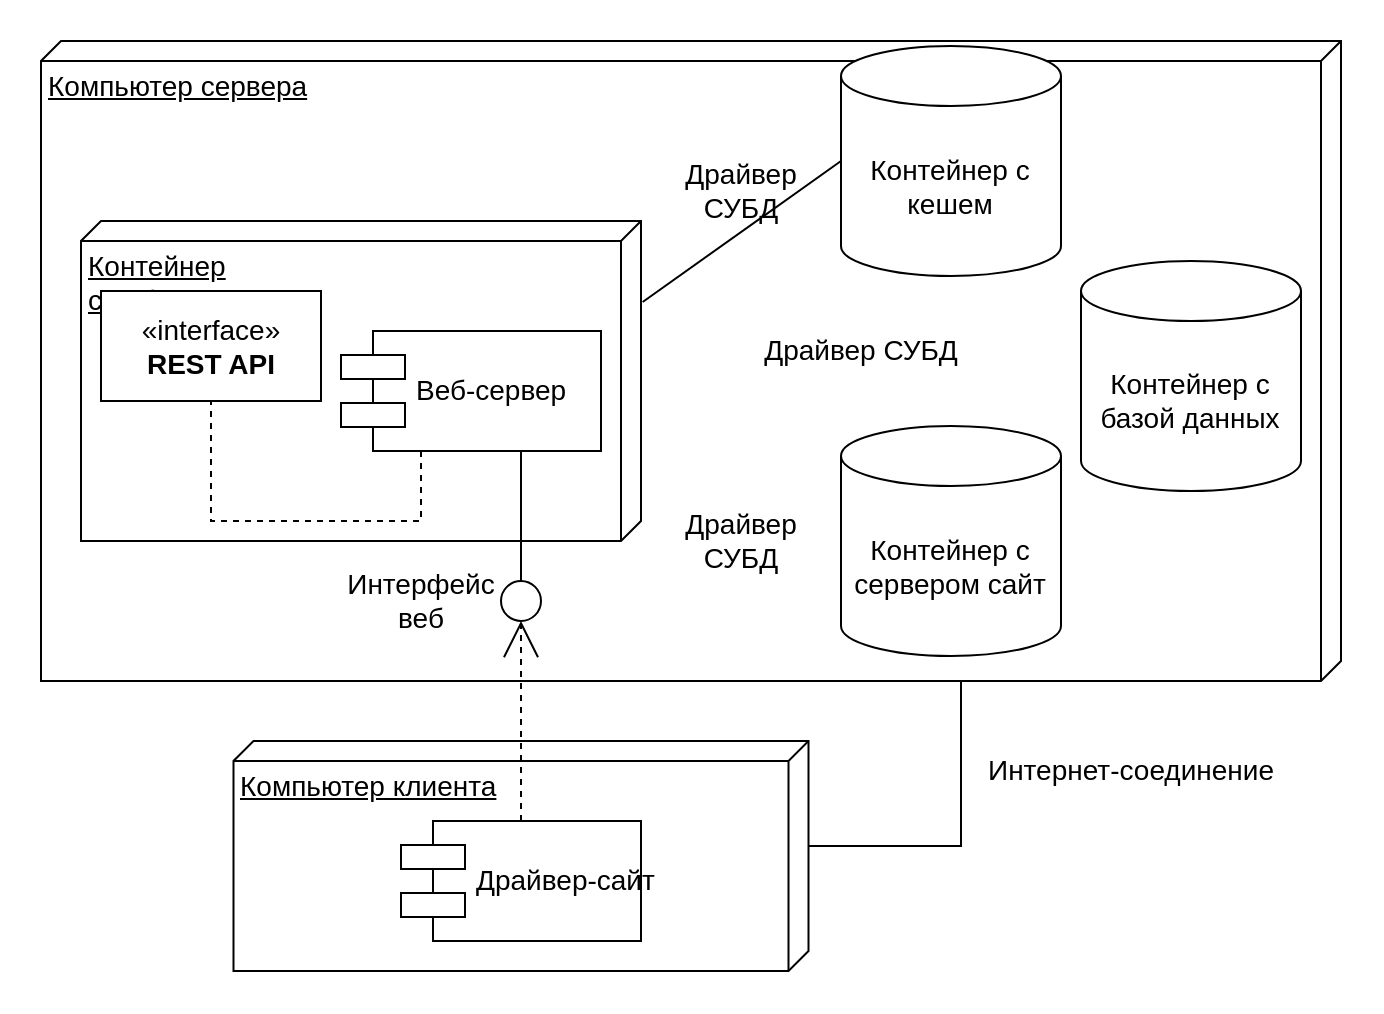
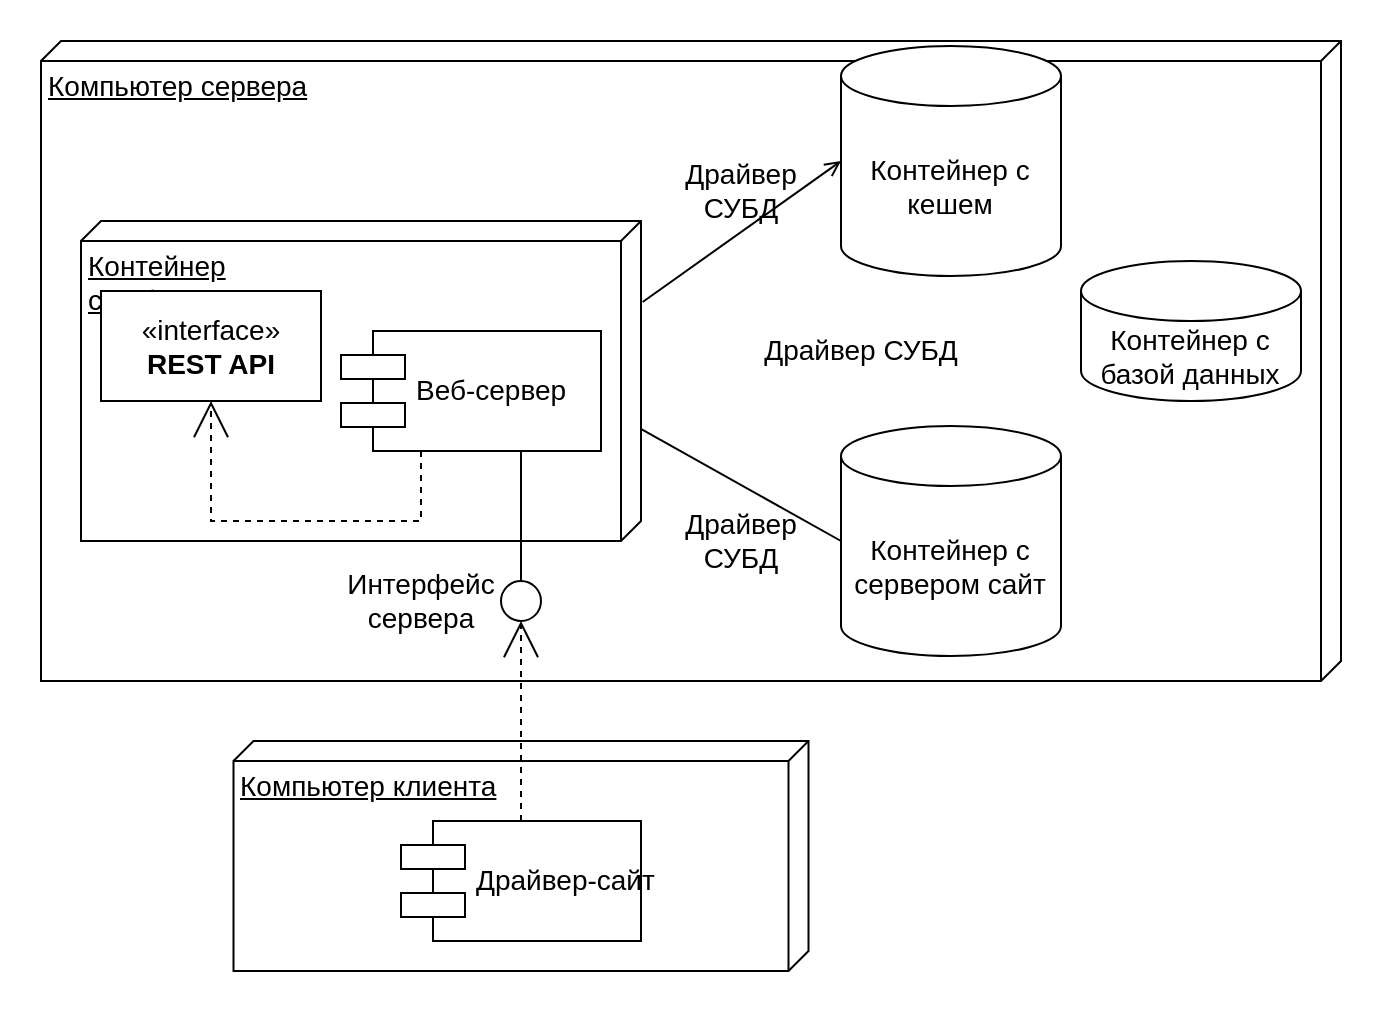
(836, 164) -> (834, 166)
(1191, 376) -> (1191, 331)
(211, 407) -> (211, 408)
none -> (740, 485)
(422, 601) -> (422, 601)
(1131, 771) -> none
(961, 840) -> none
